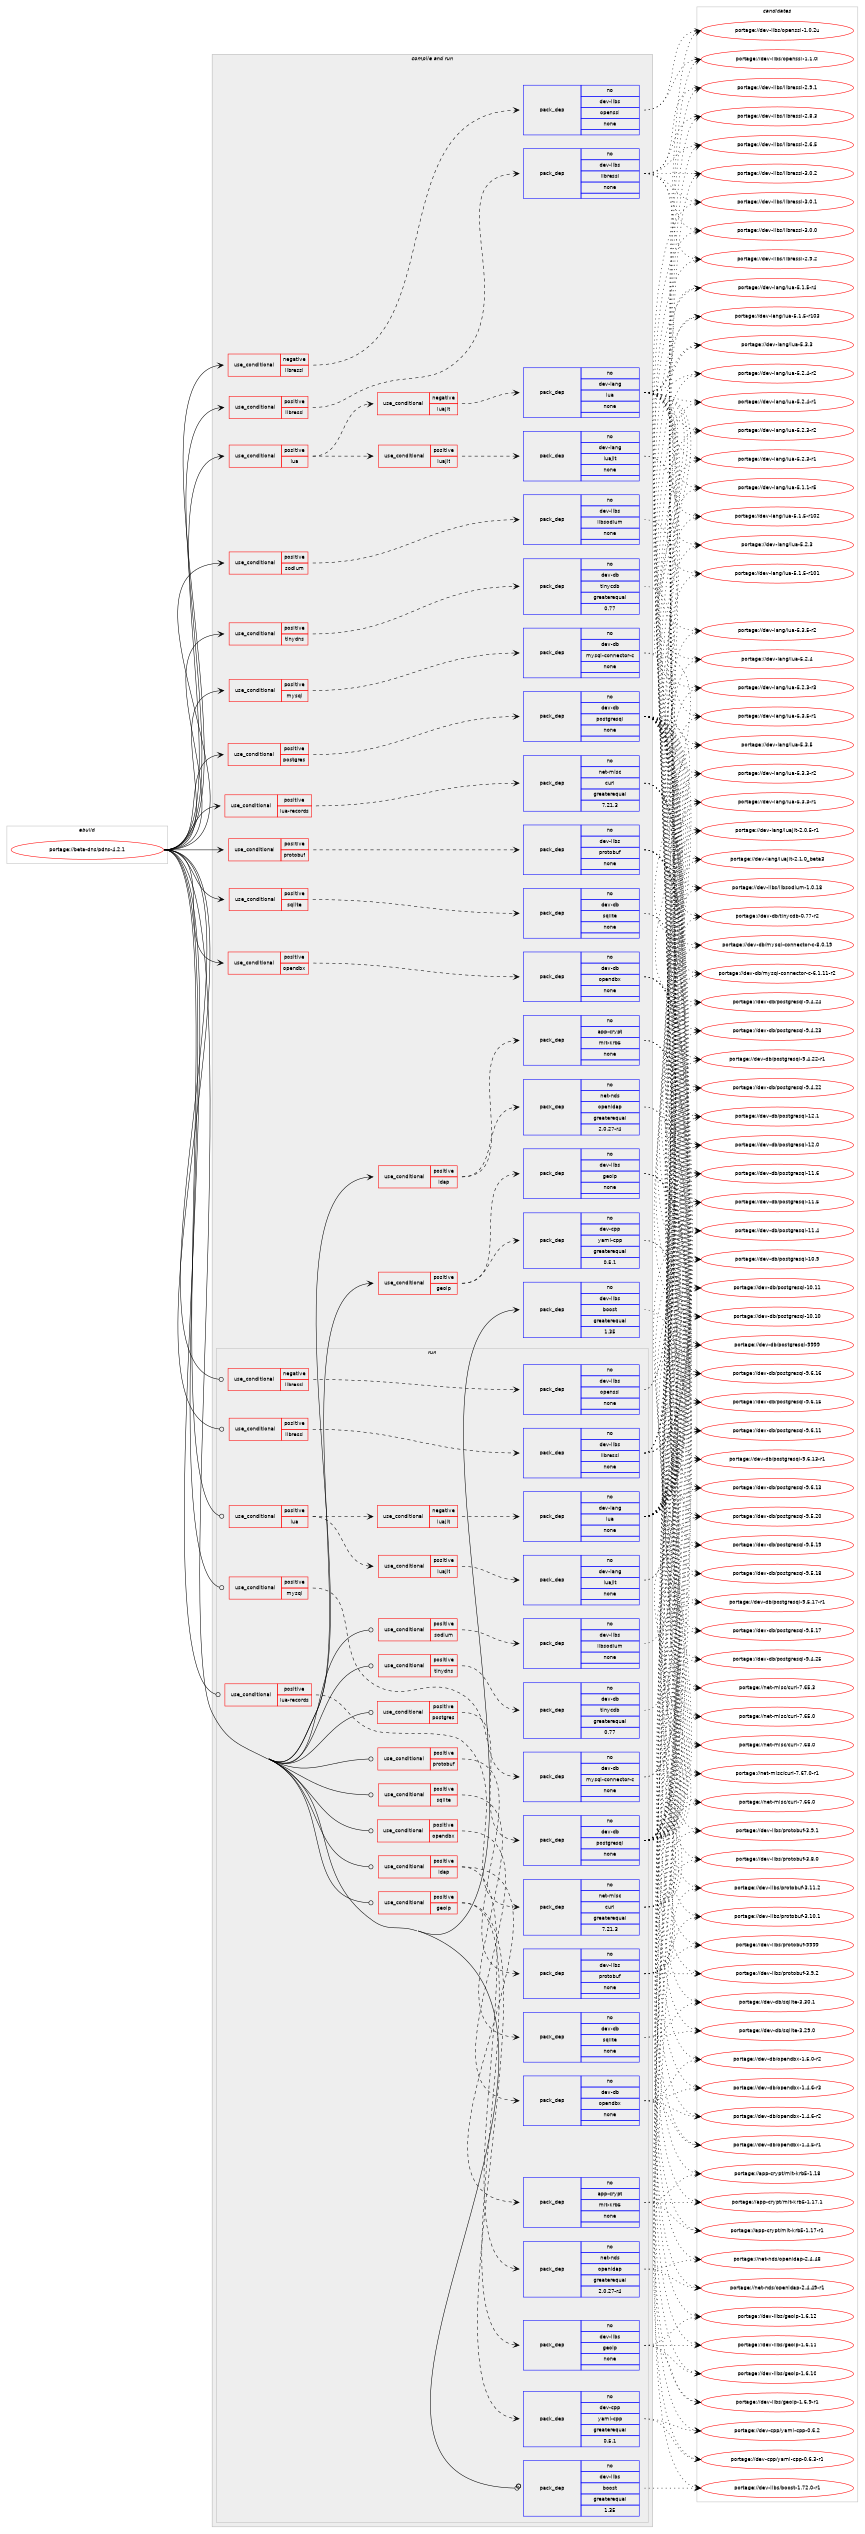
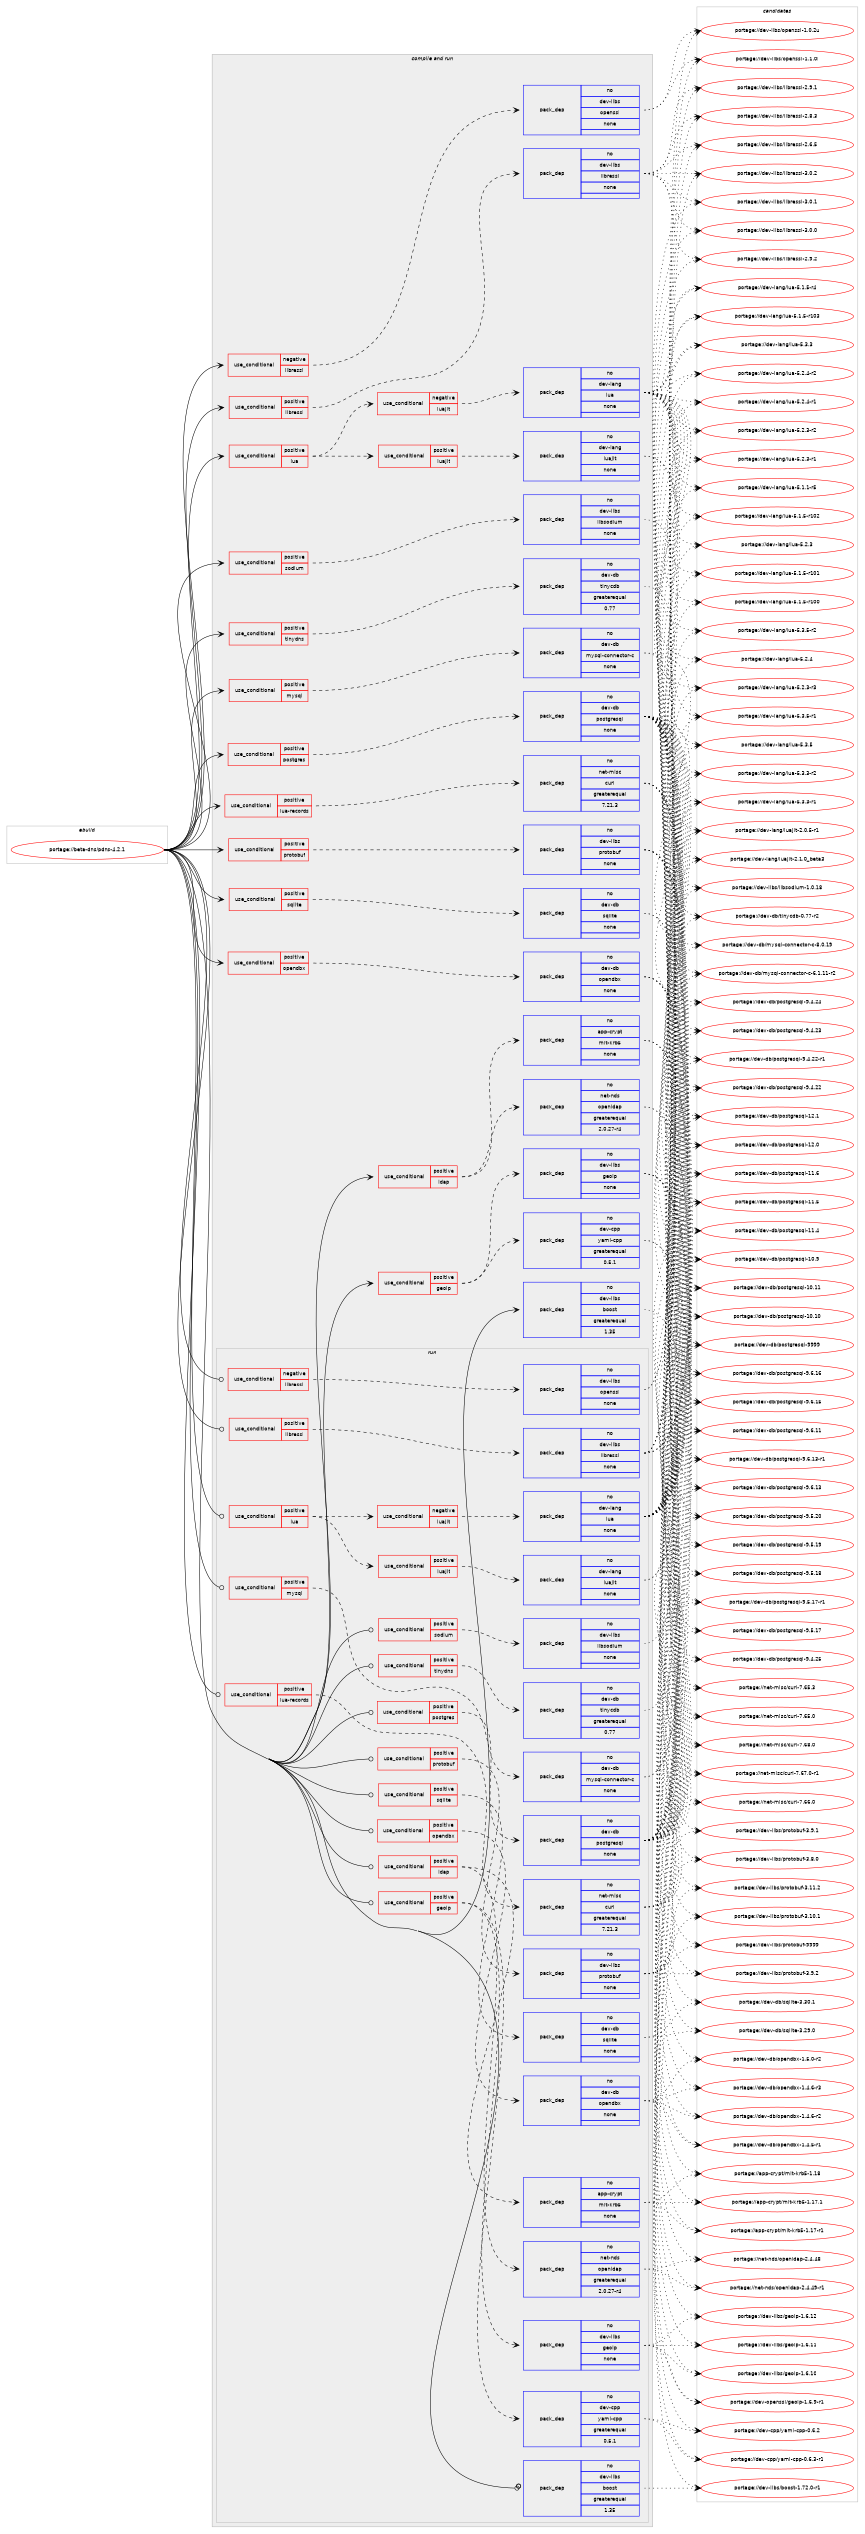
none -> (777, 602)
(777, 2402) -> (777, 2402)
